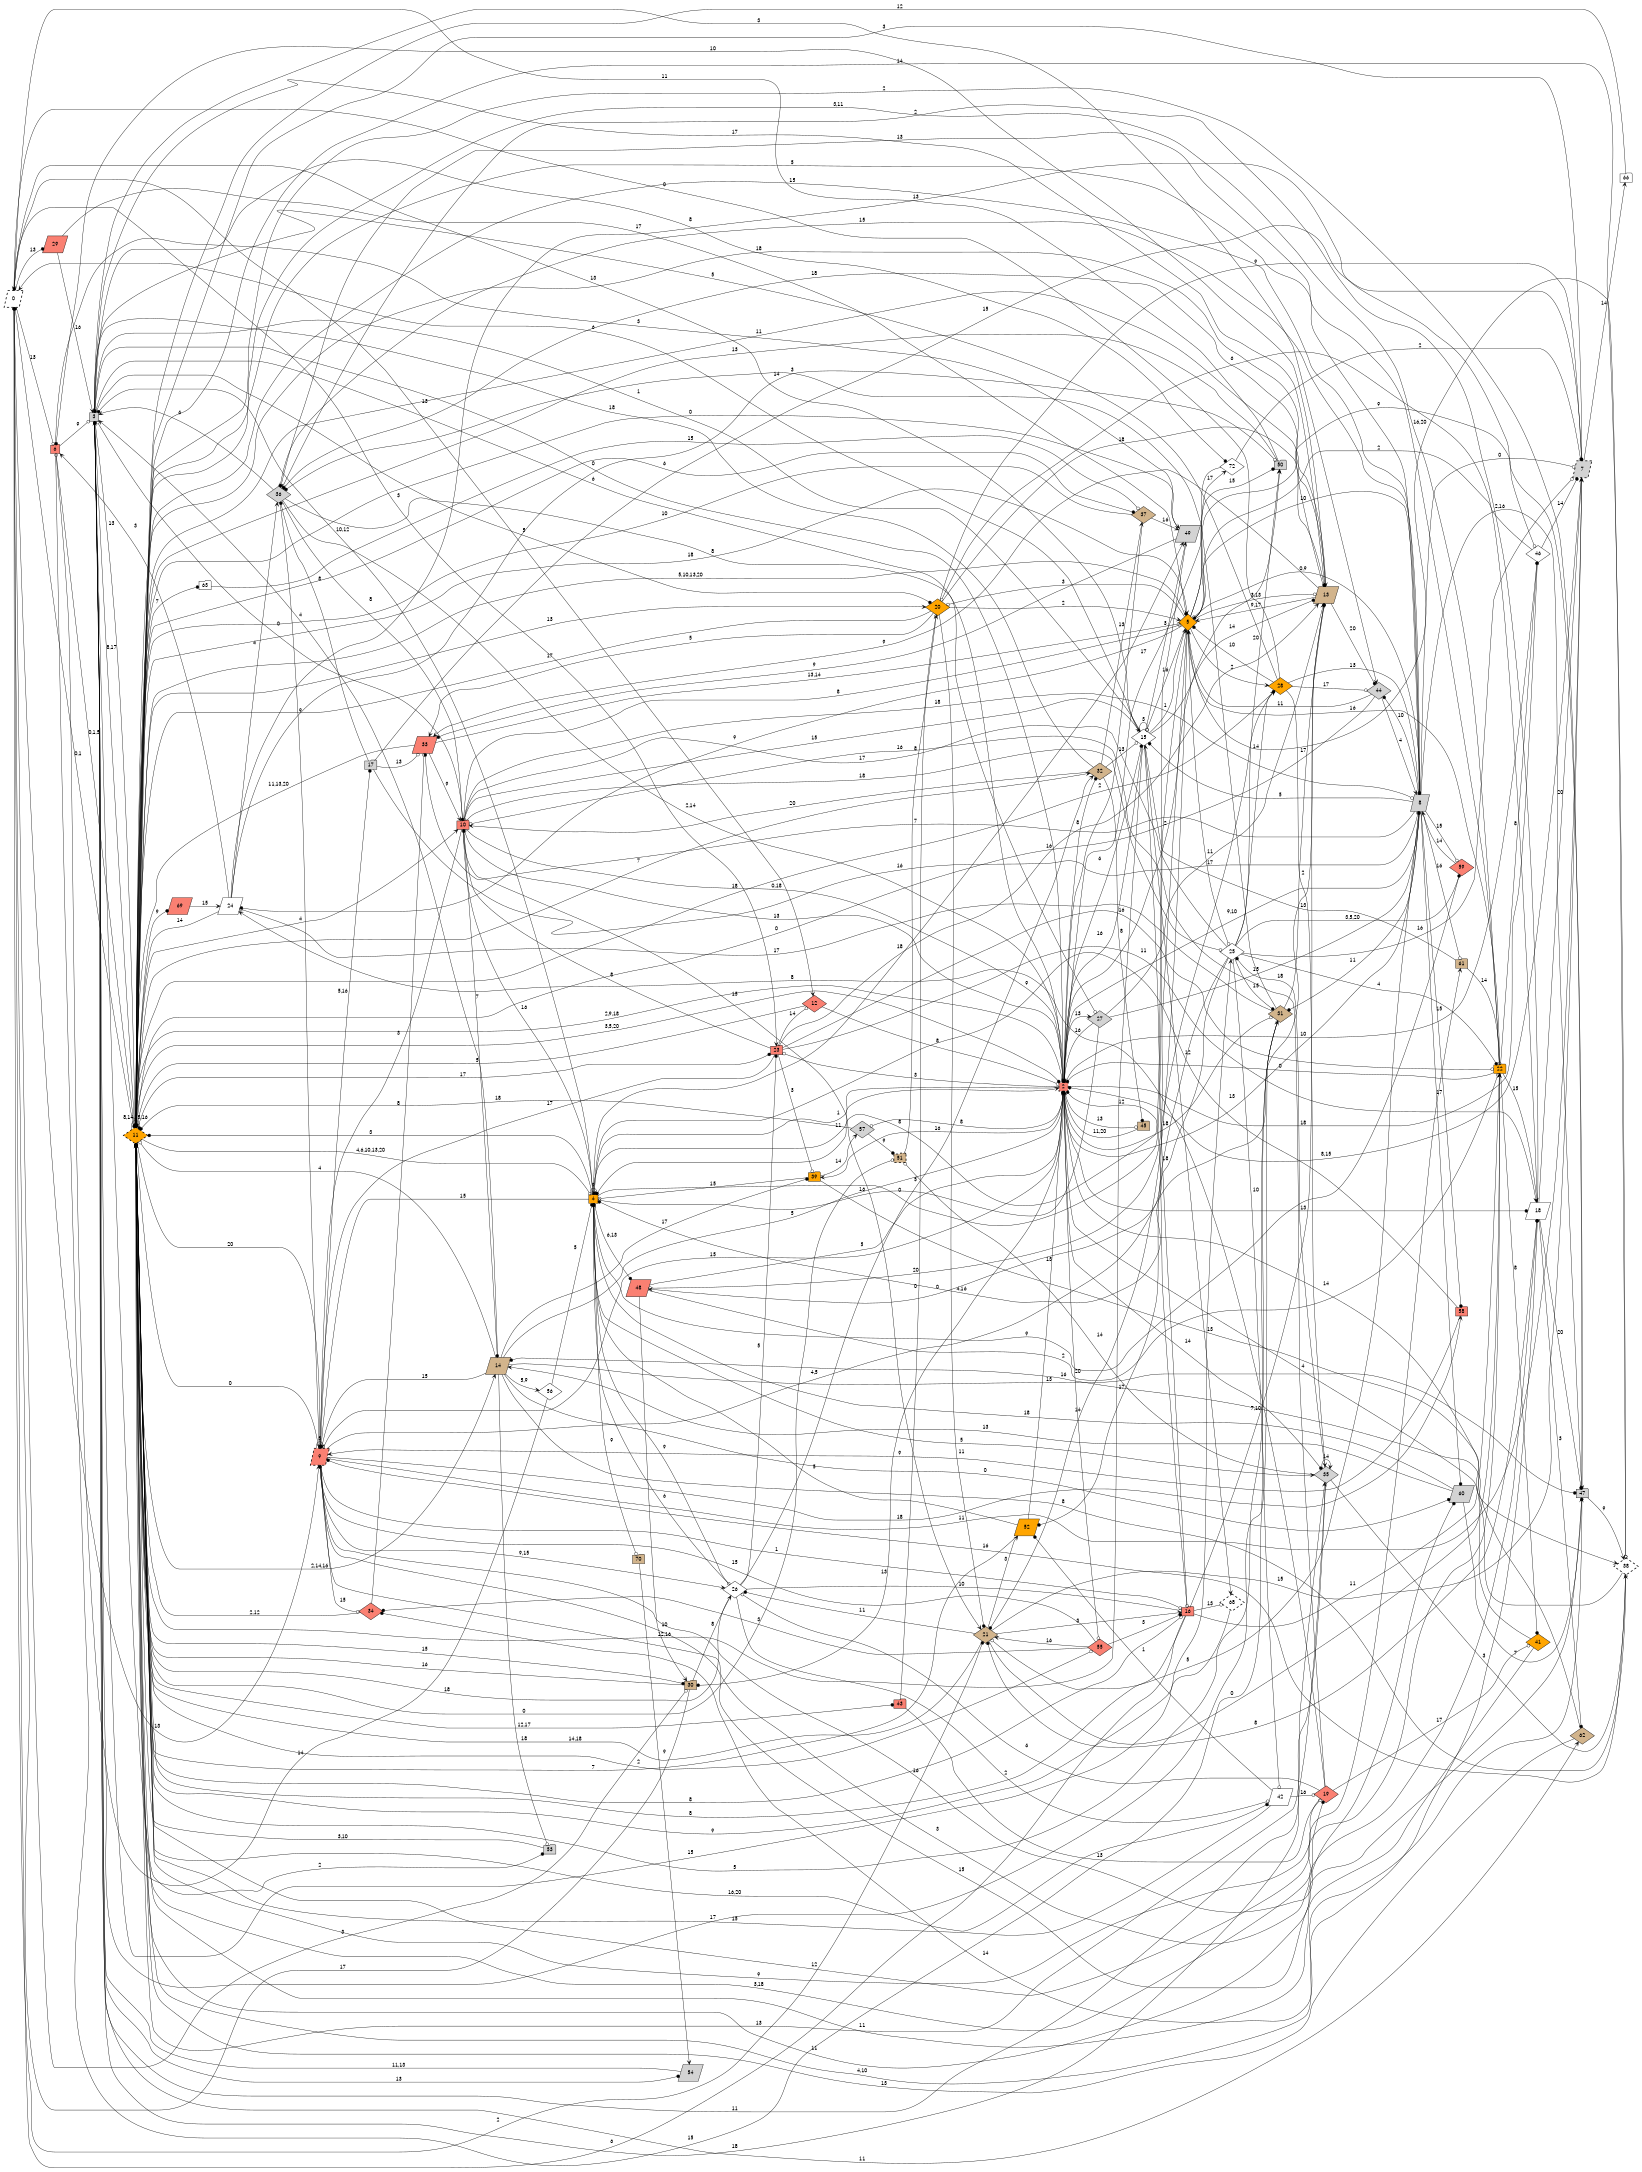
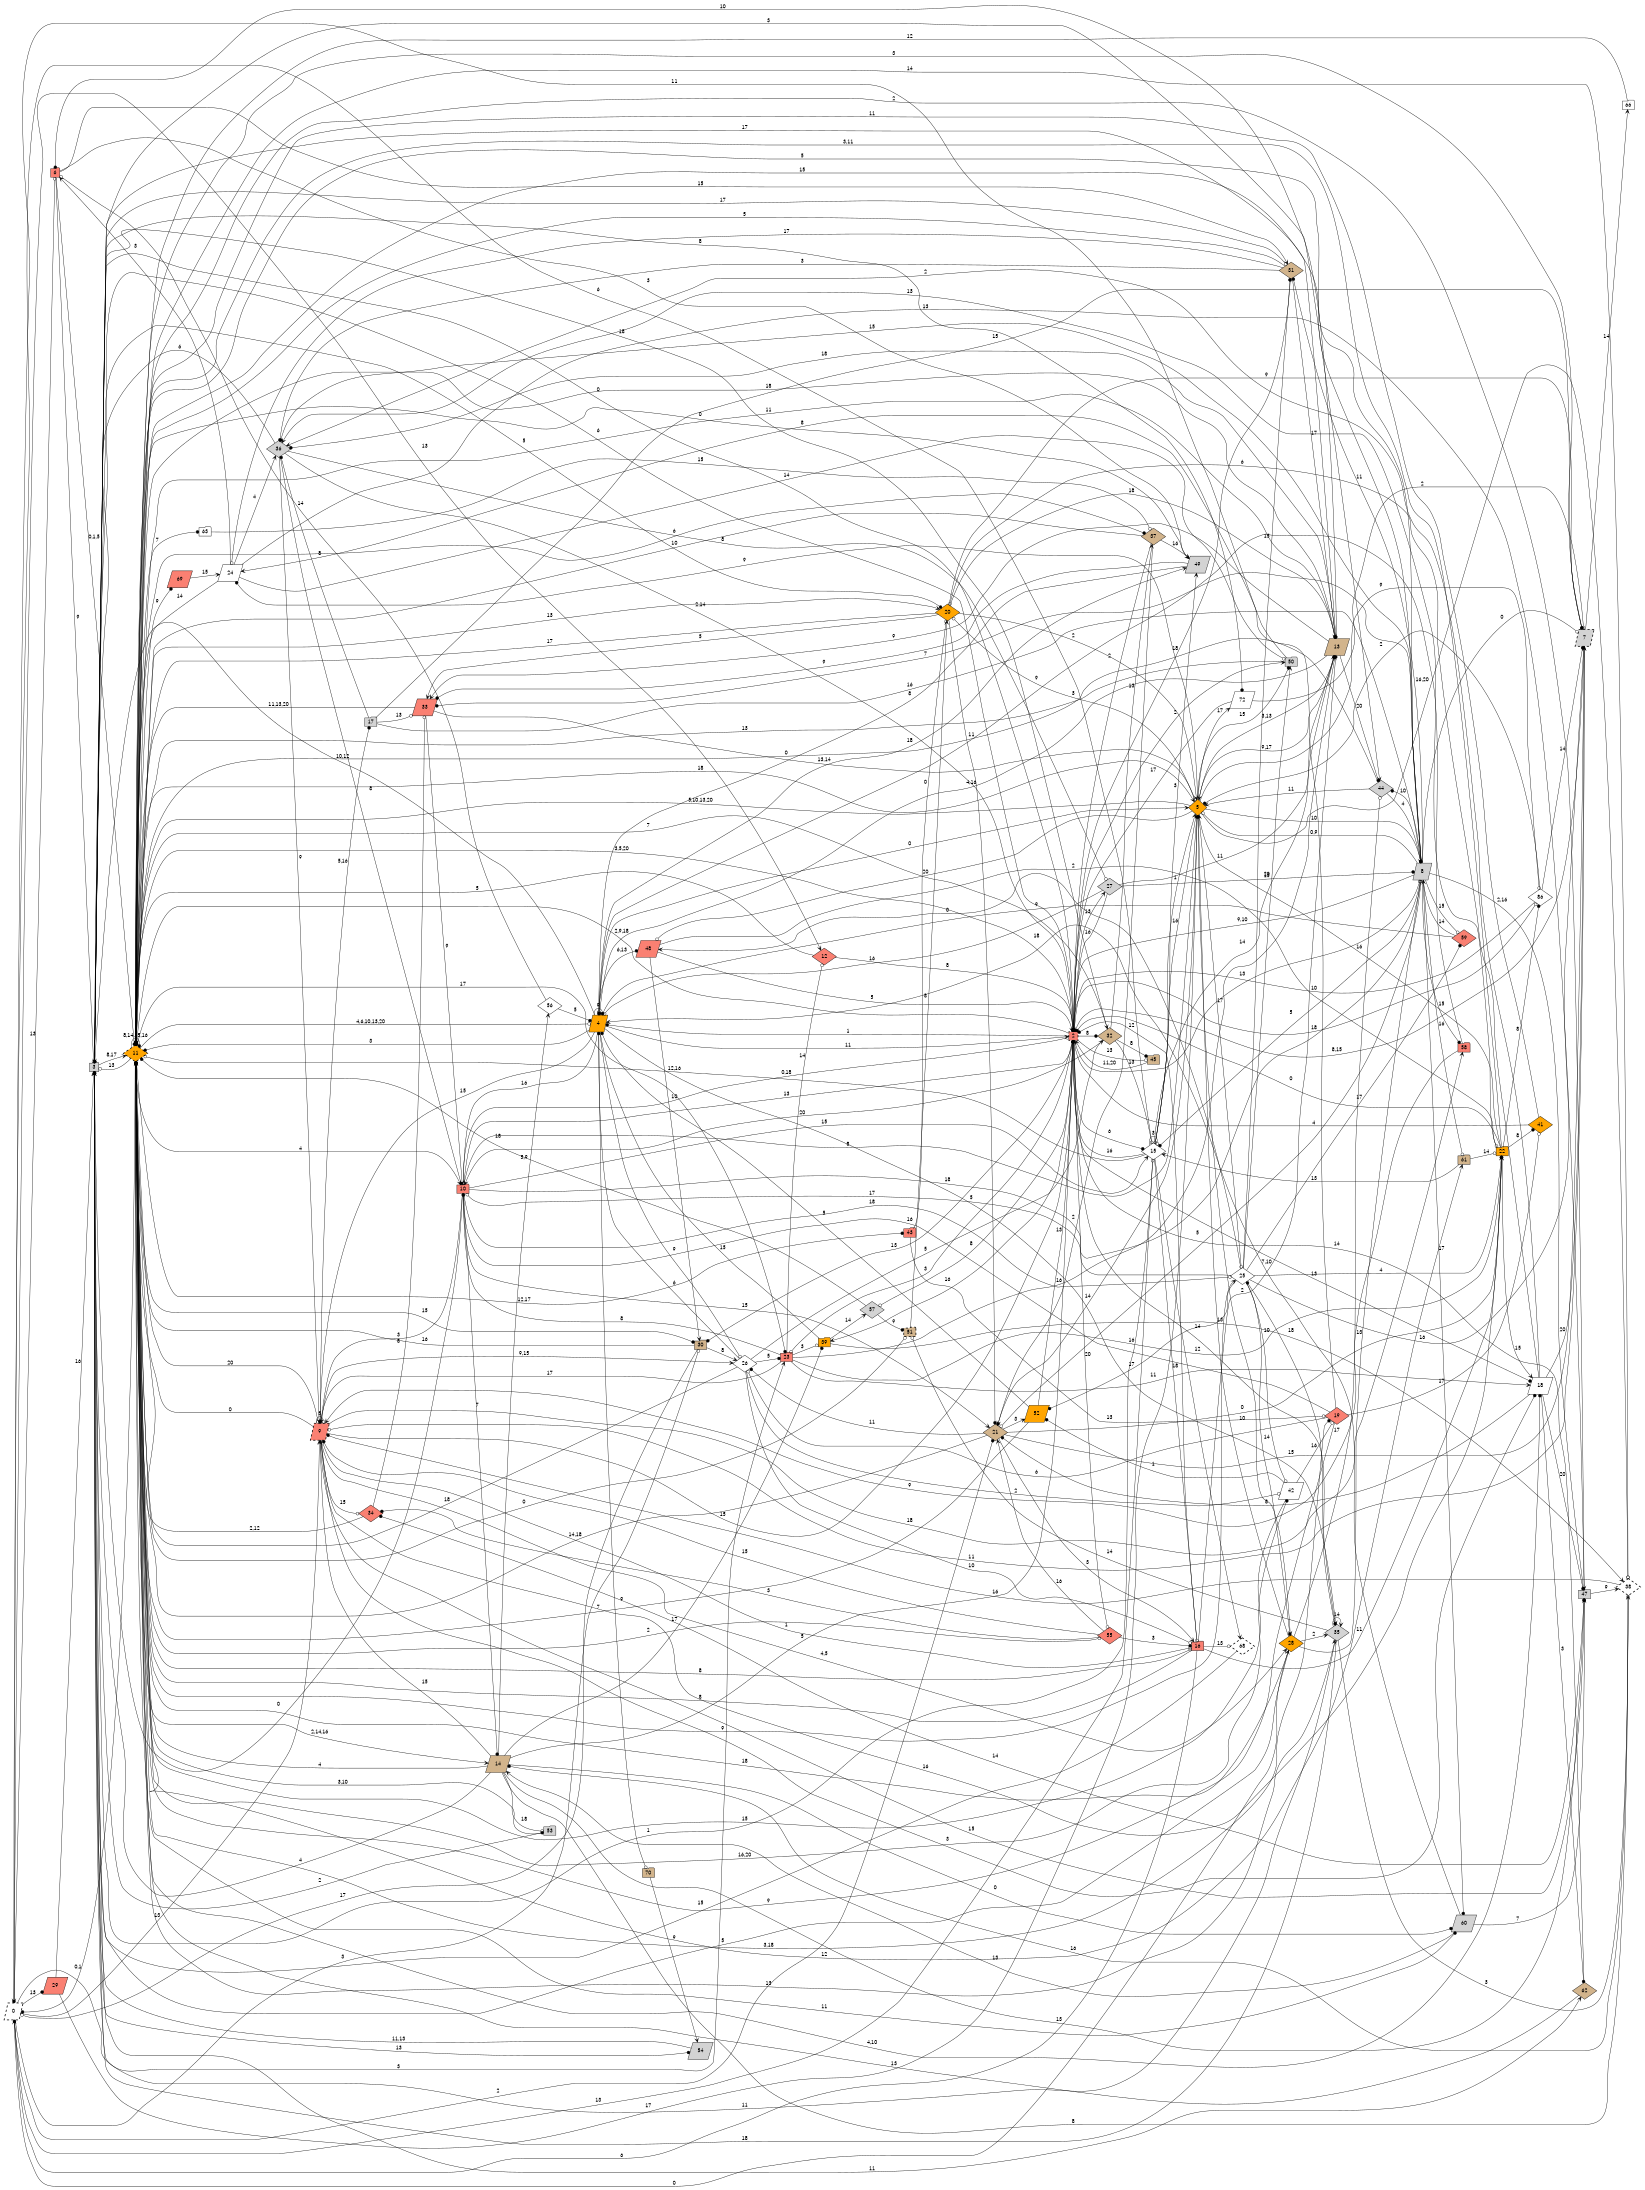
(1232, 467) -> (1242, 700)
(1538, 554) -> (1540, 897)
(1353, 918) -> (1359, 1097)
none -> (1127, 995)
(593, 1199) -> (598, 1024)
